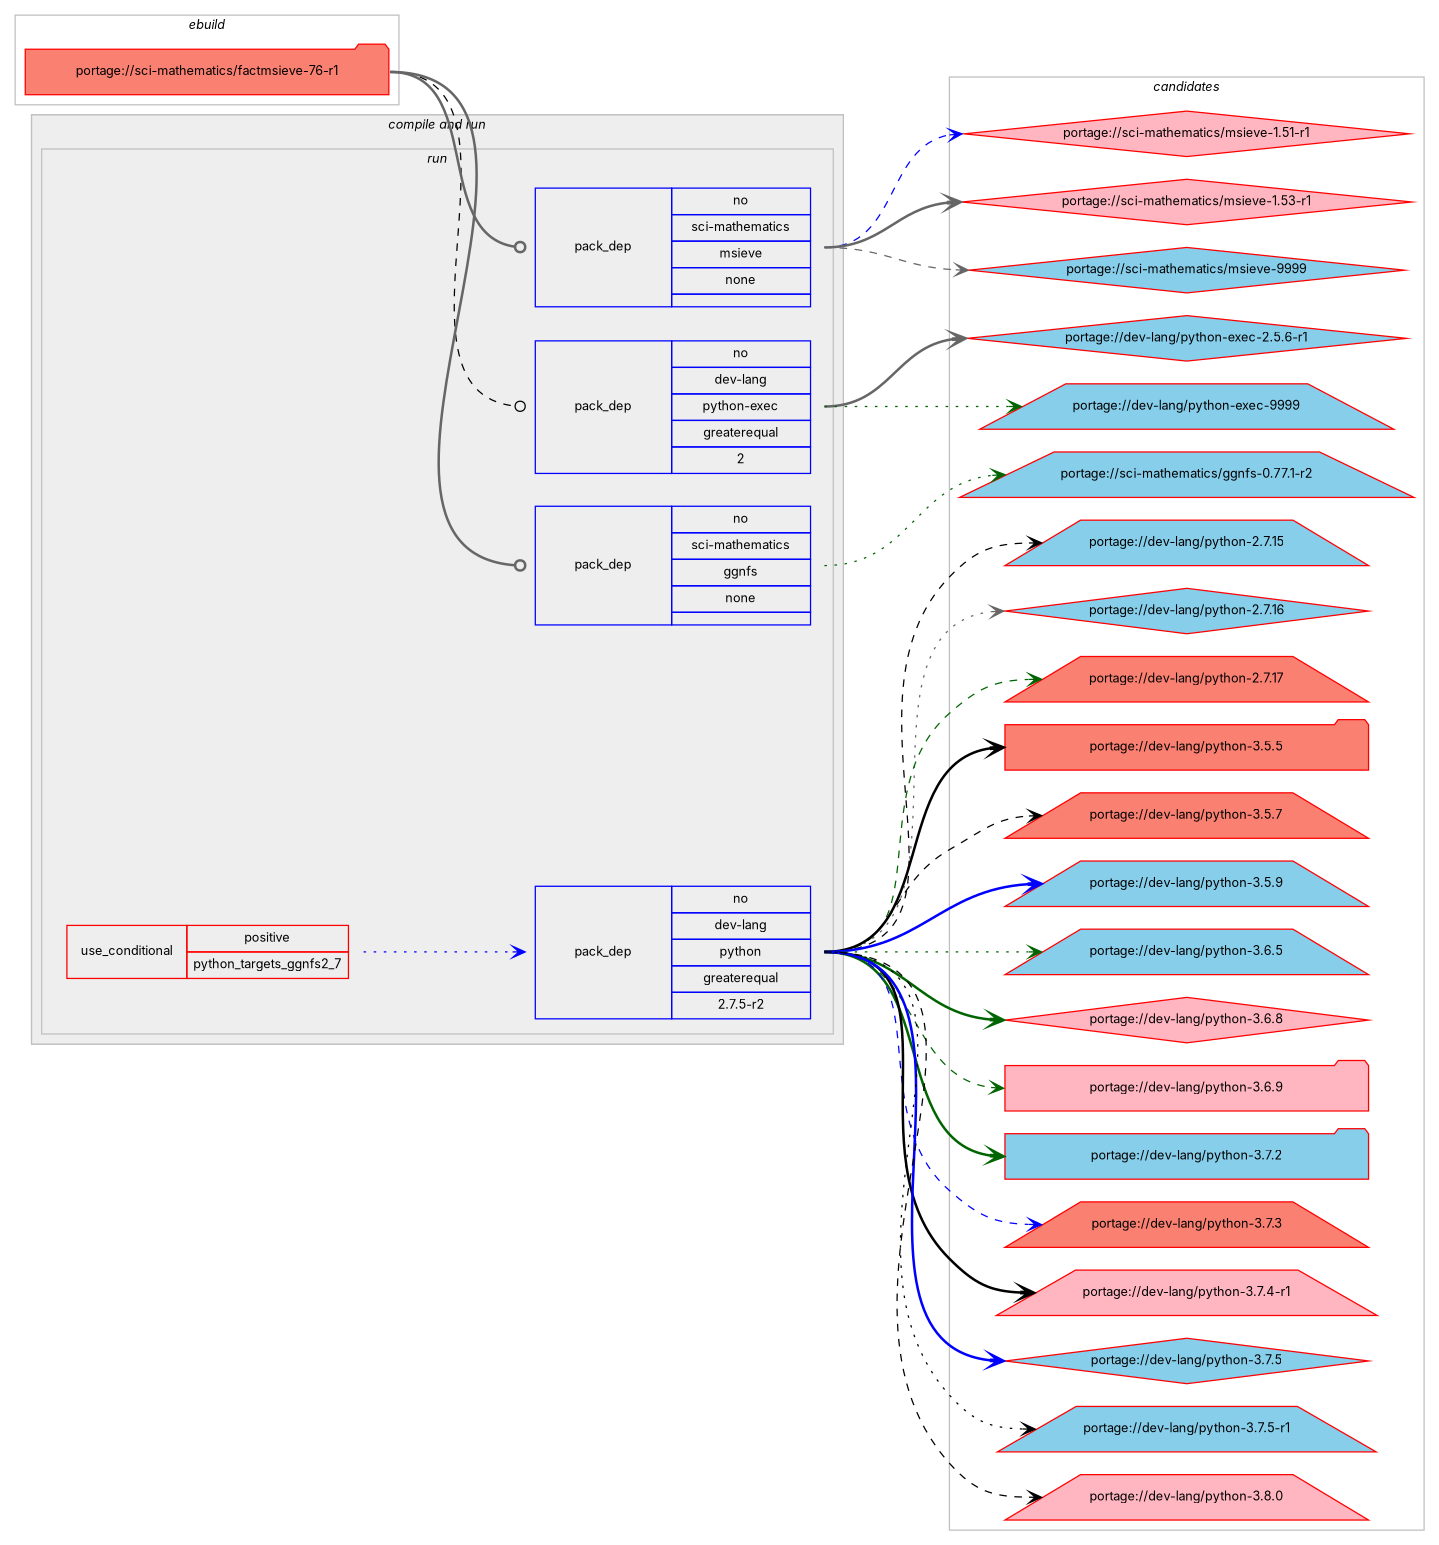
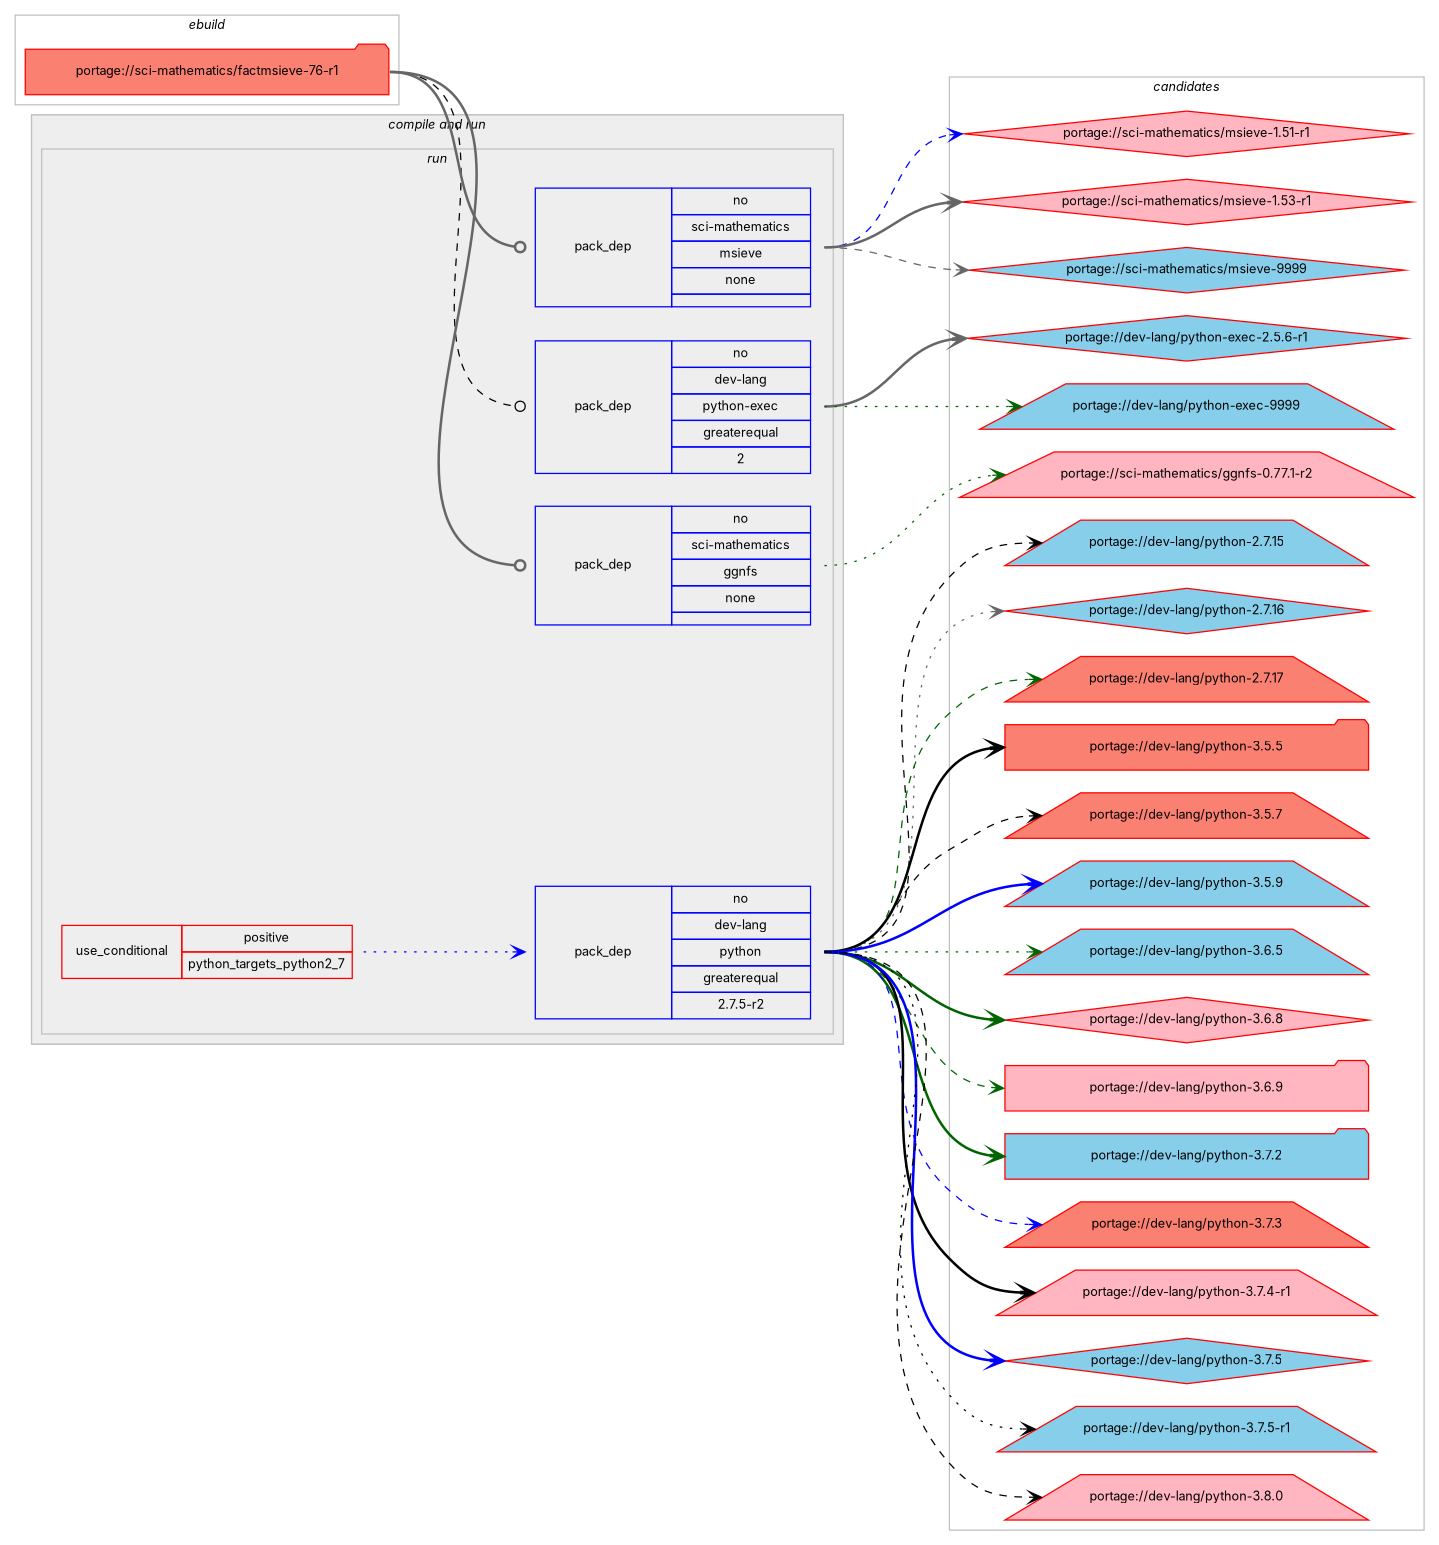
(1187, 475) -> (1187, 475)
(268, 965) -> (267, 965)
